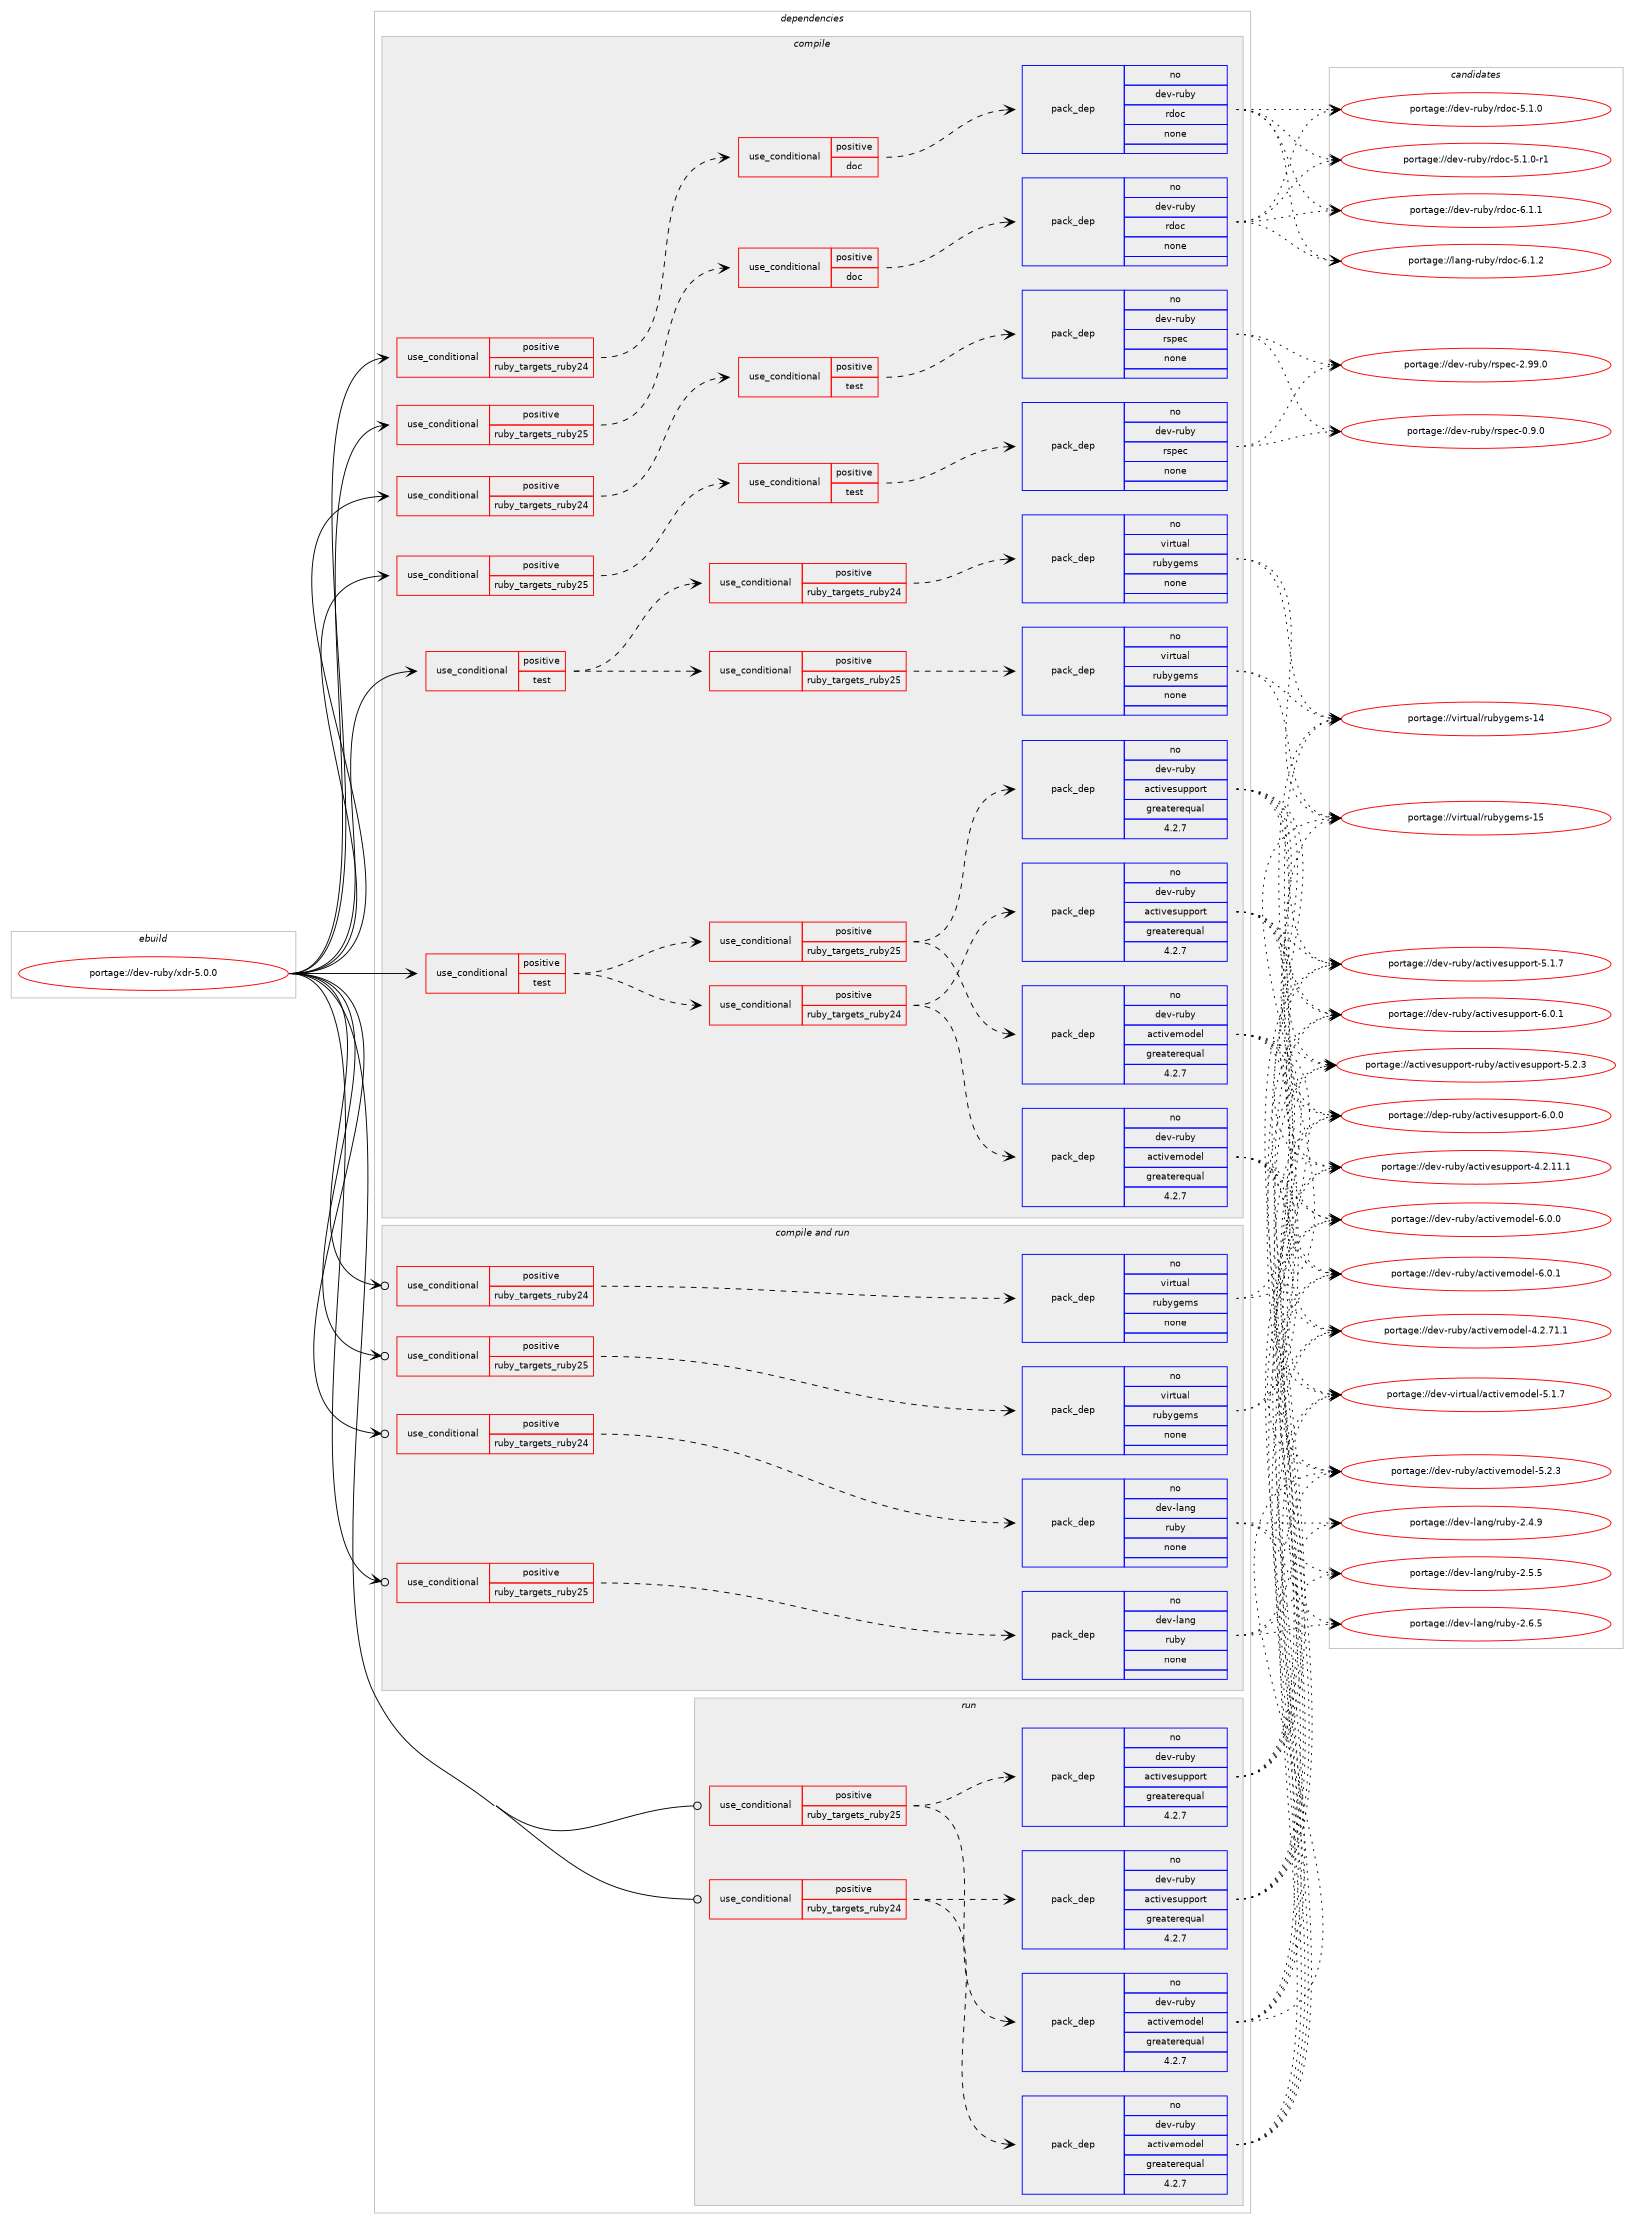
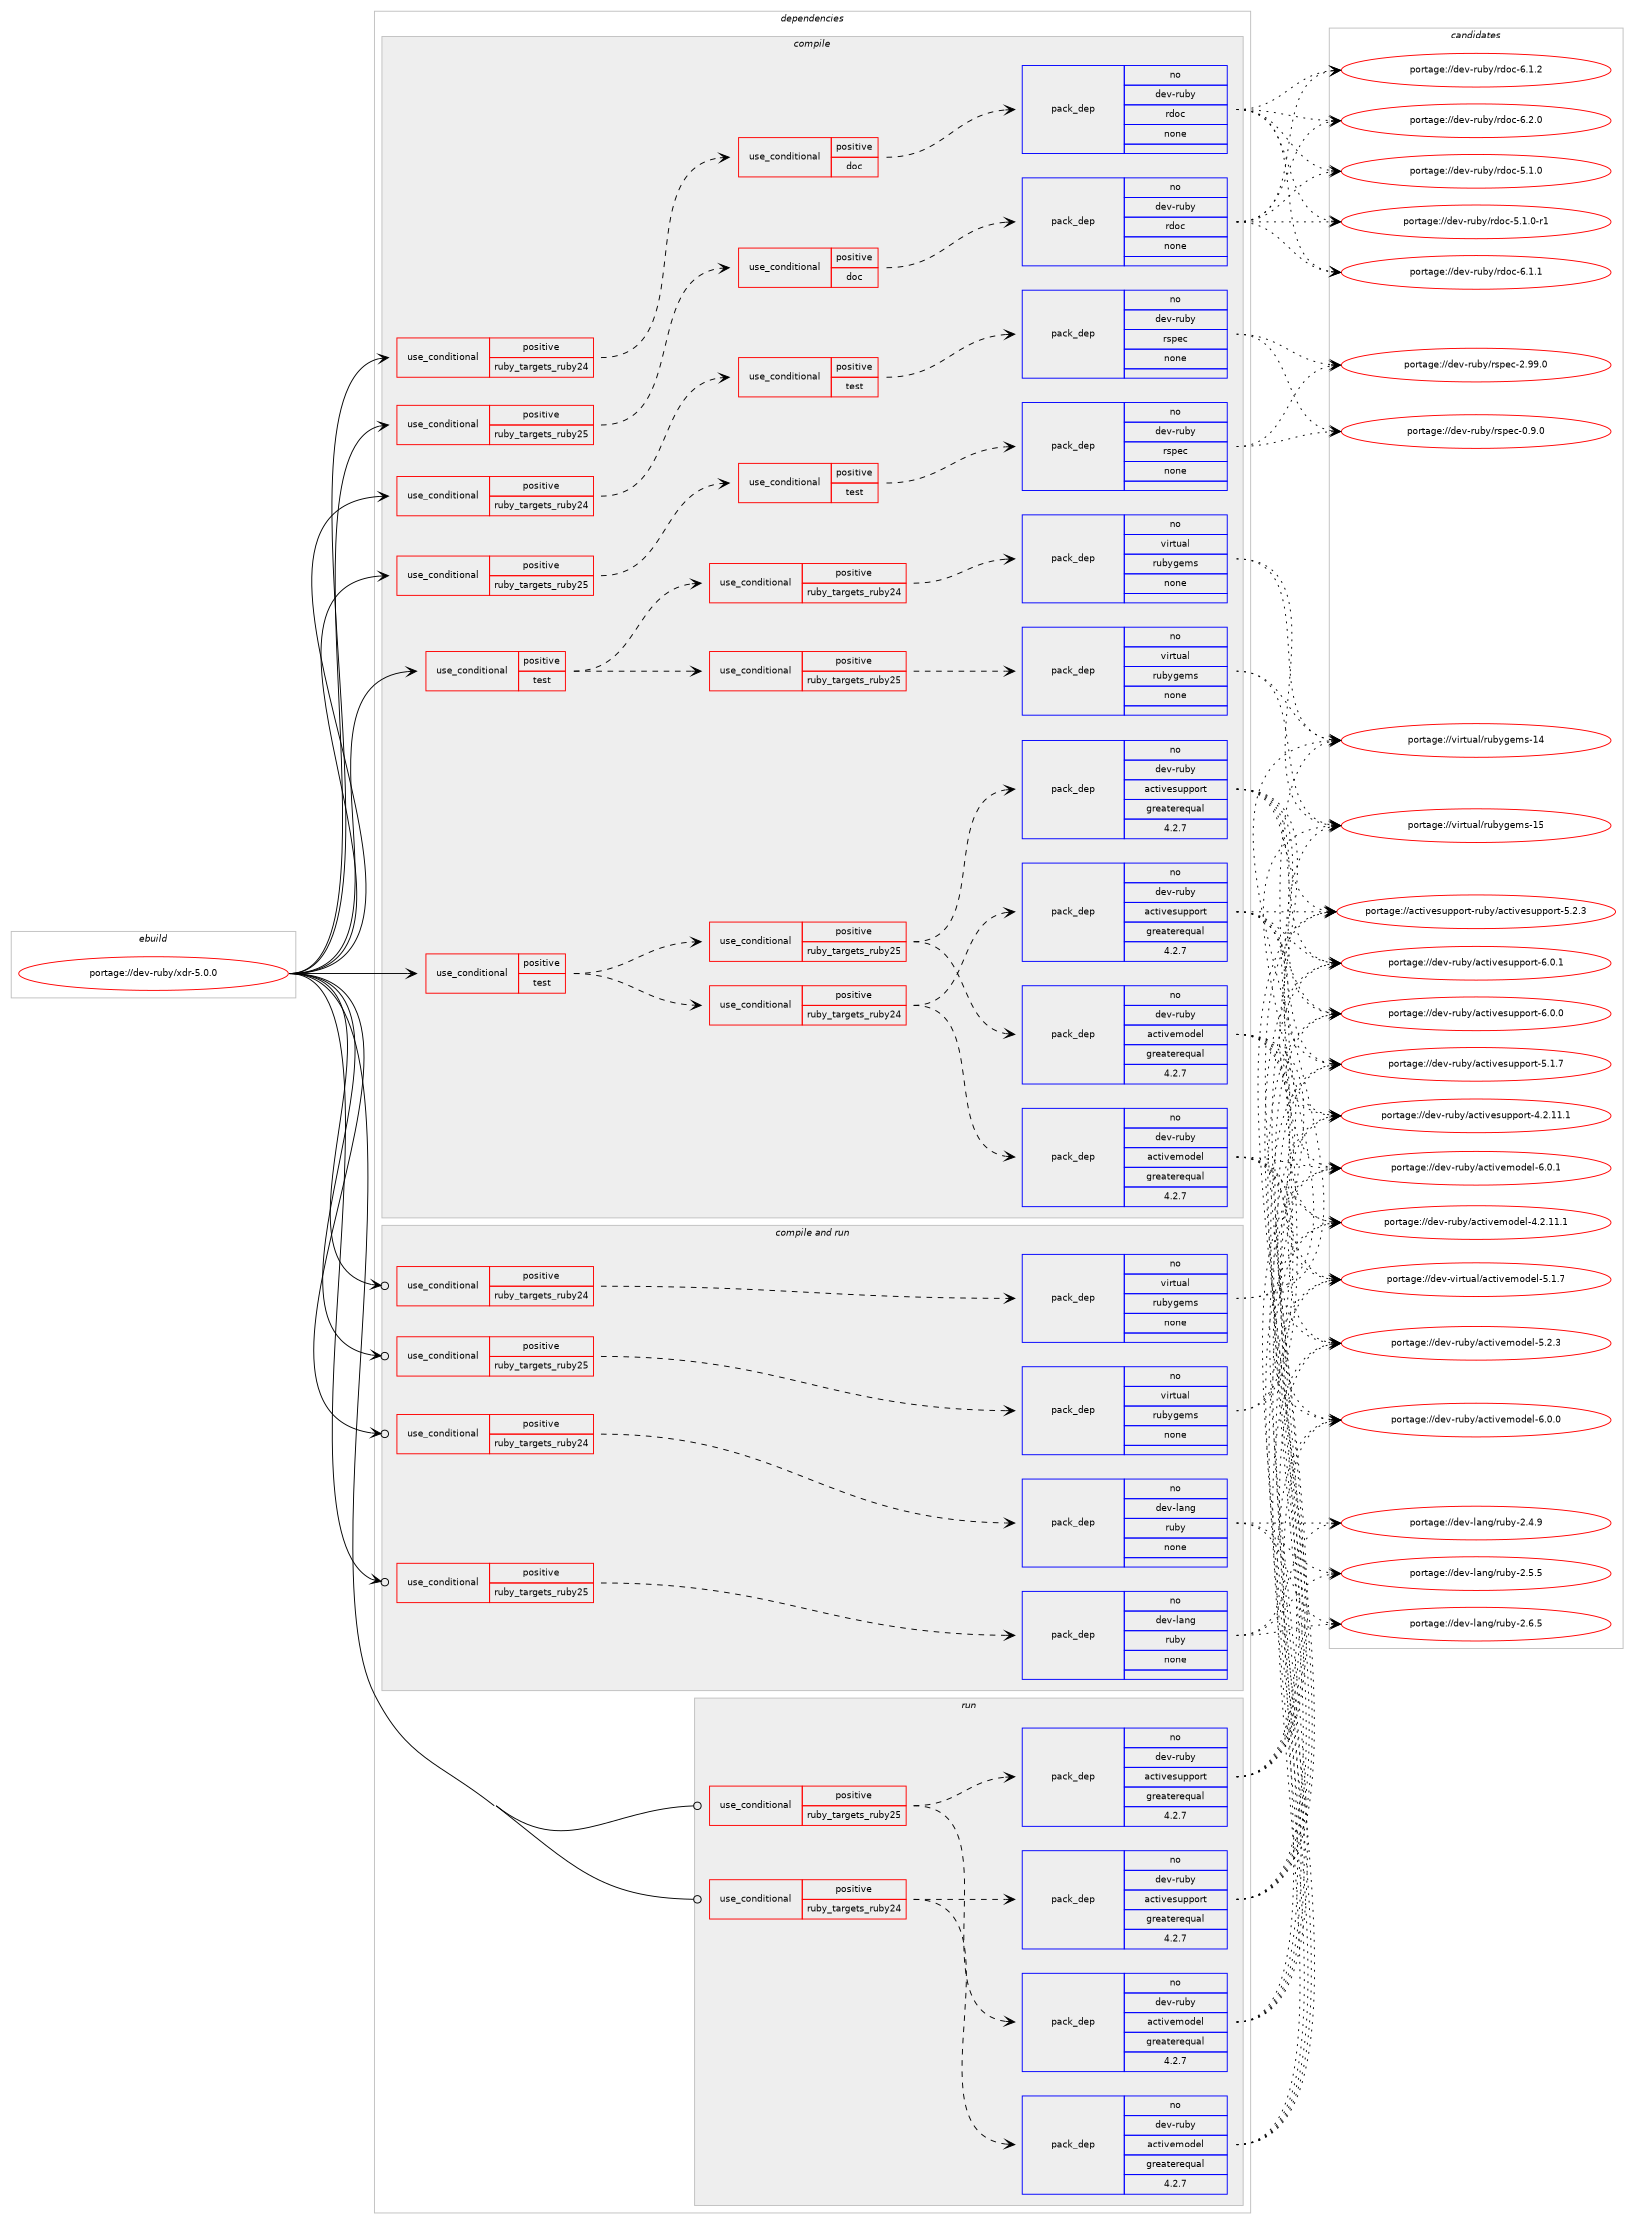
none -> (1476, 121)
(1476, 261) -> (1476, 70)
(1476, 1116) -> (1476, 1014)
(1476, 1331) -> (1476, 1223)
